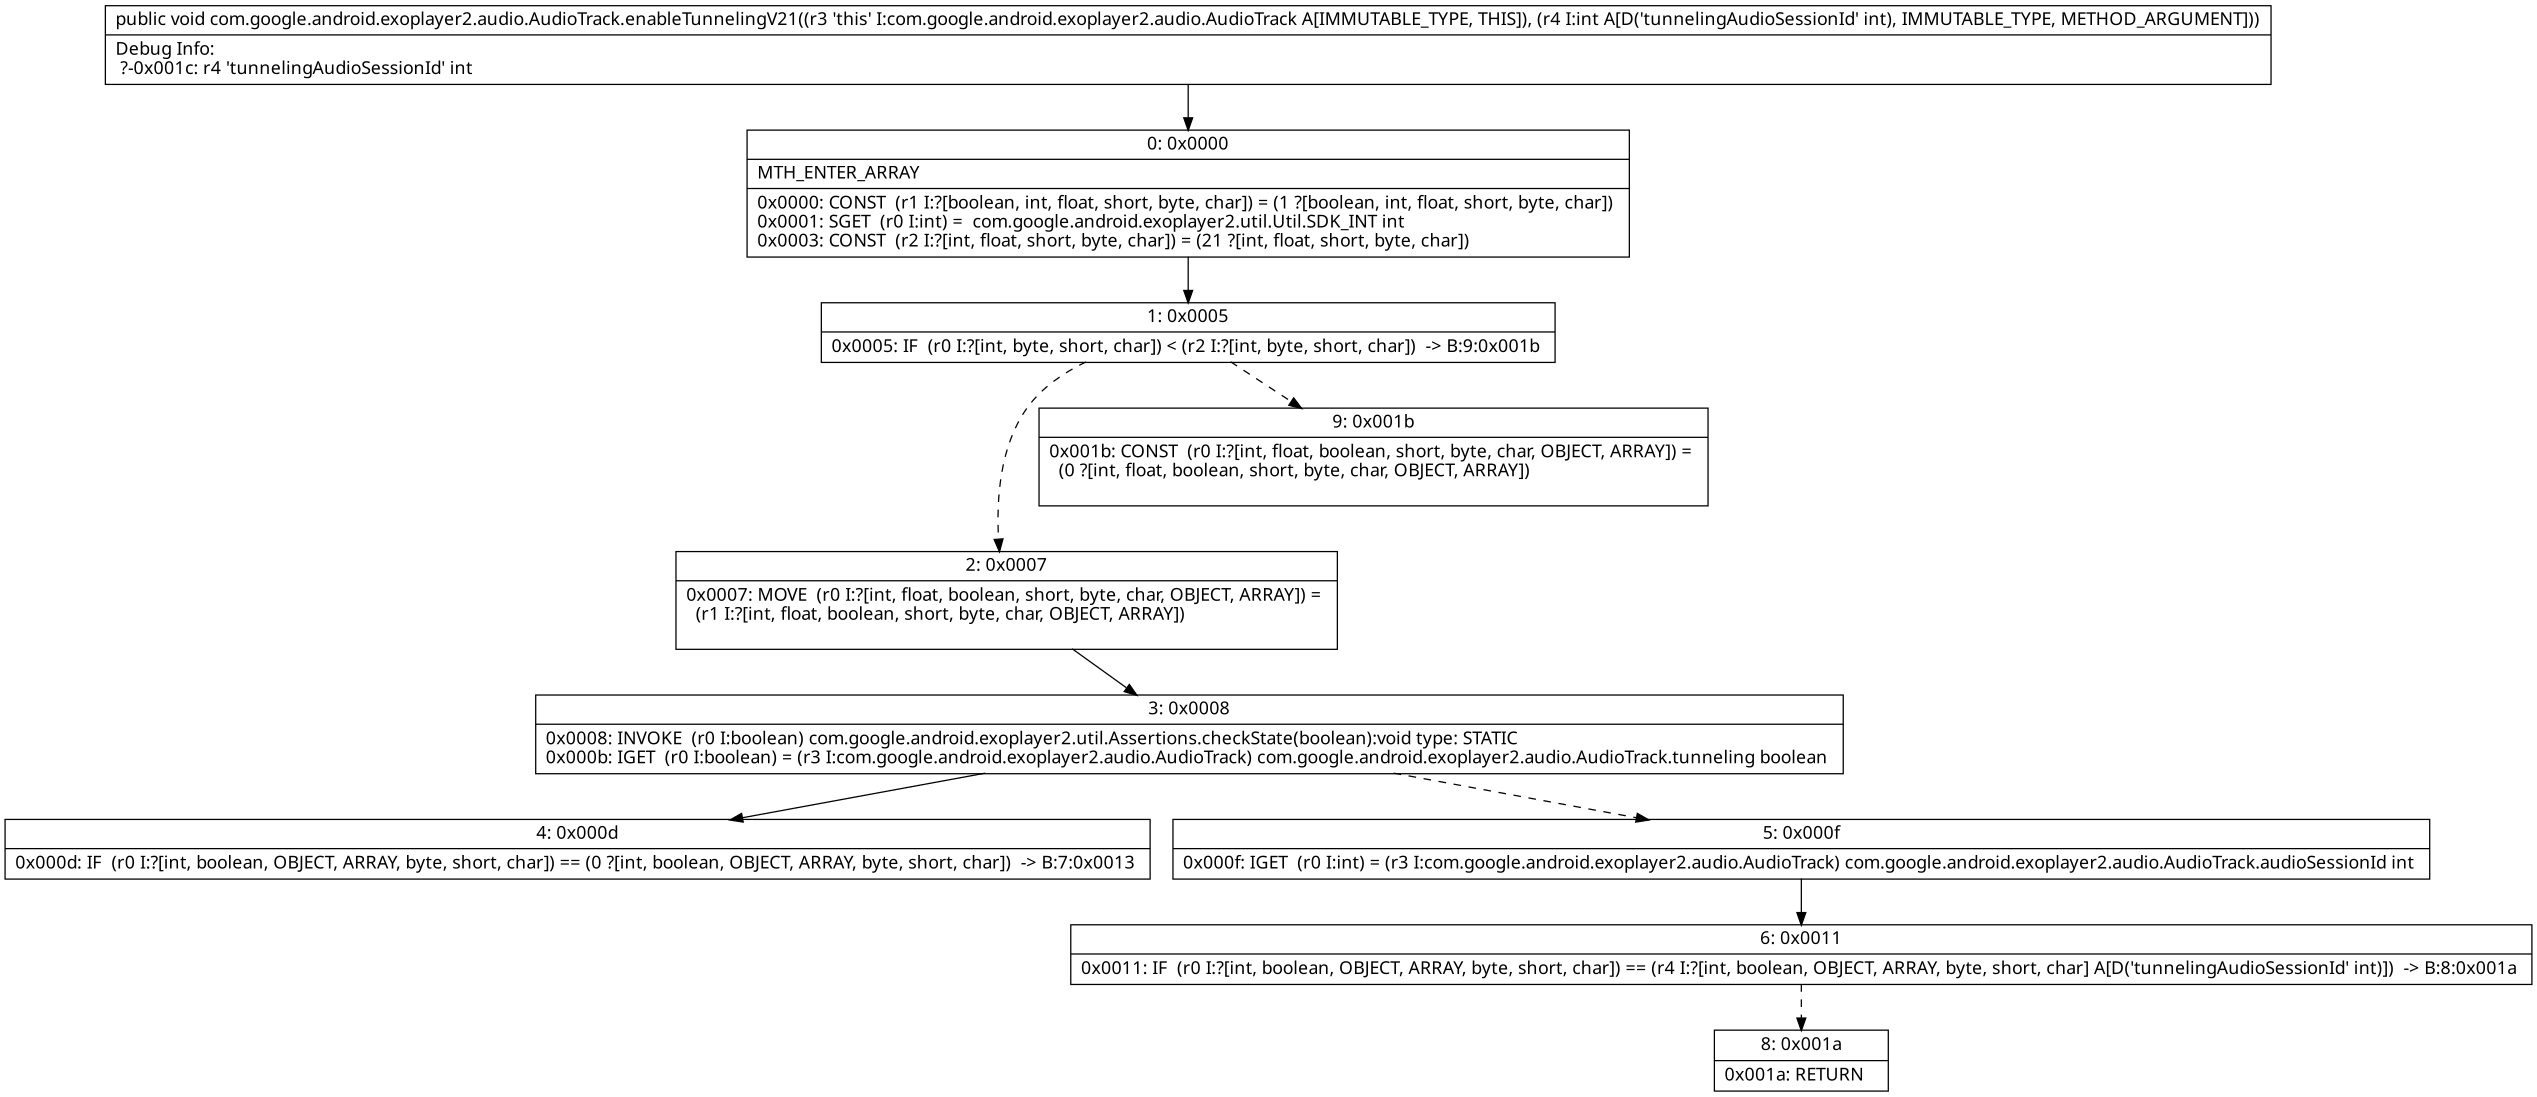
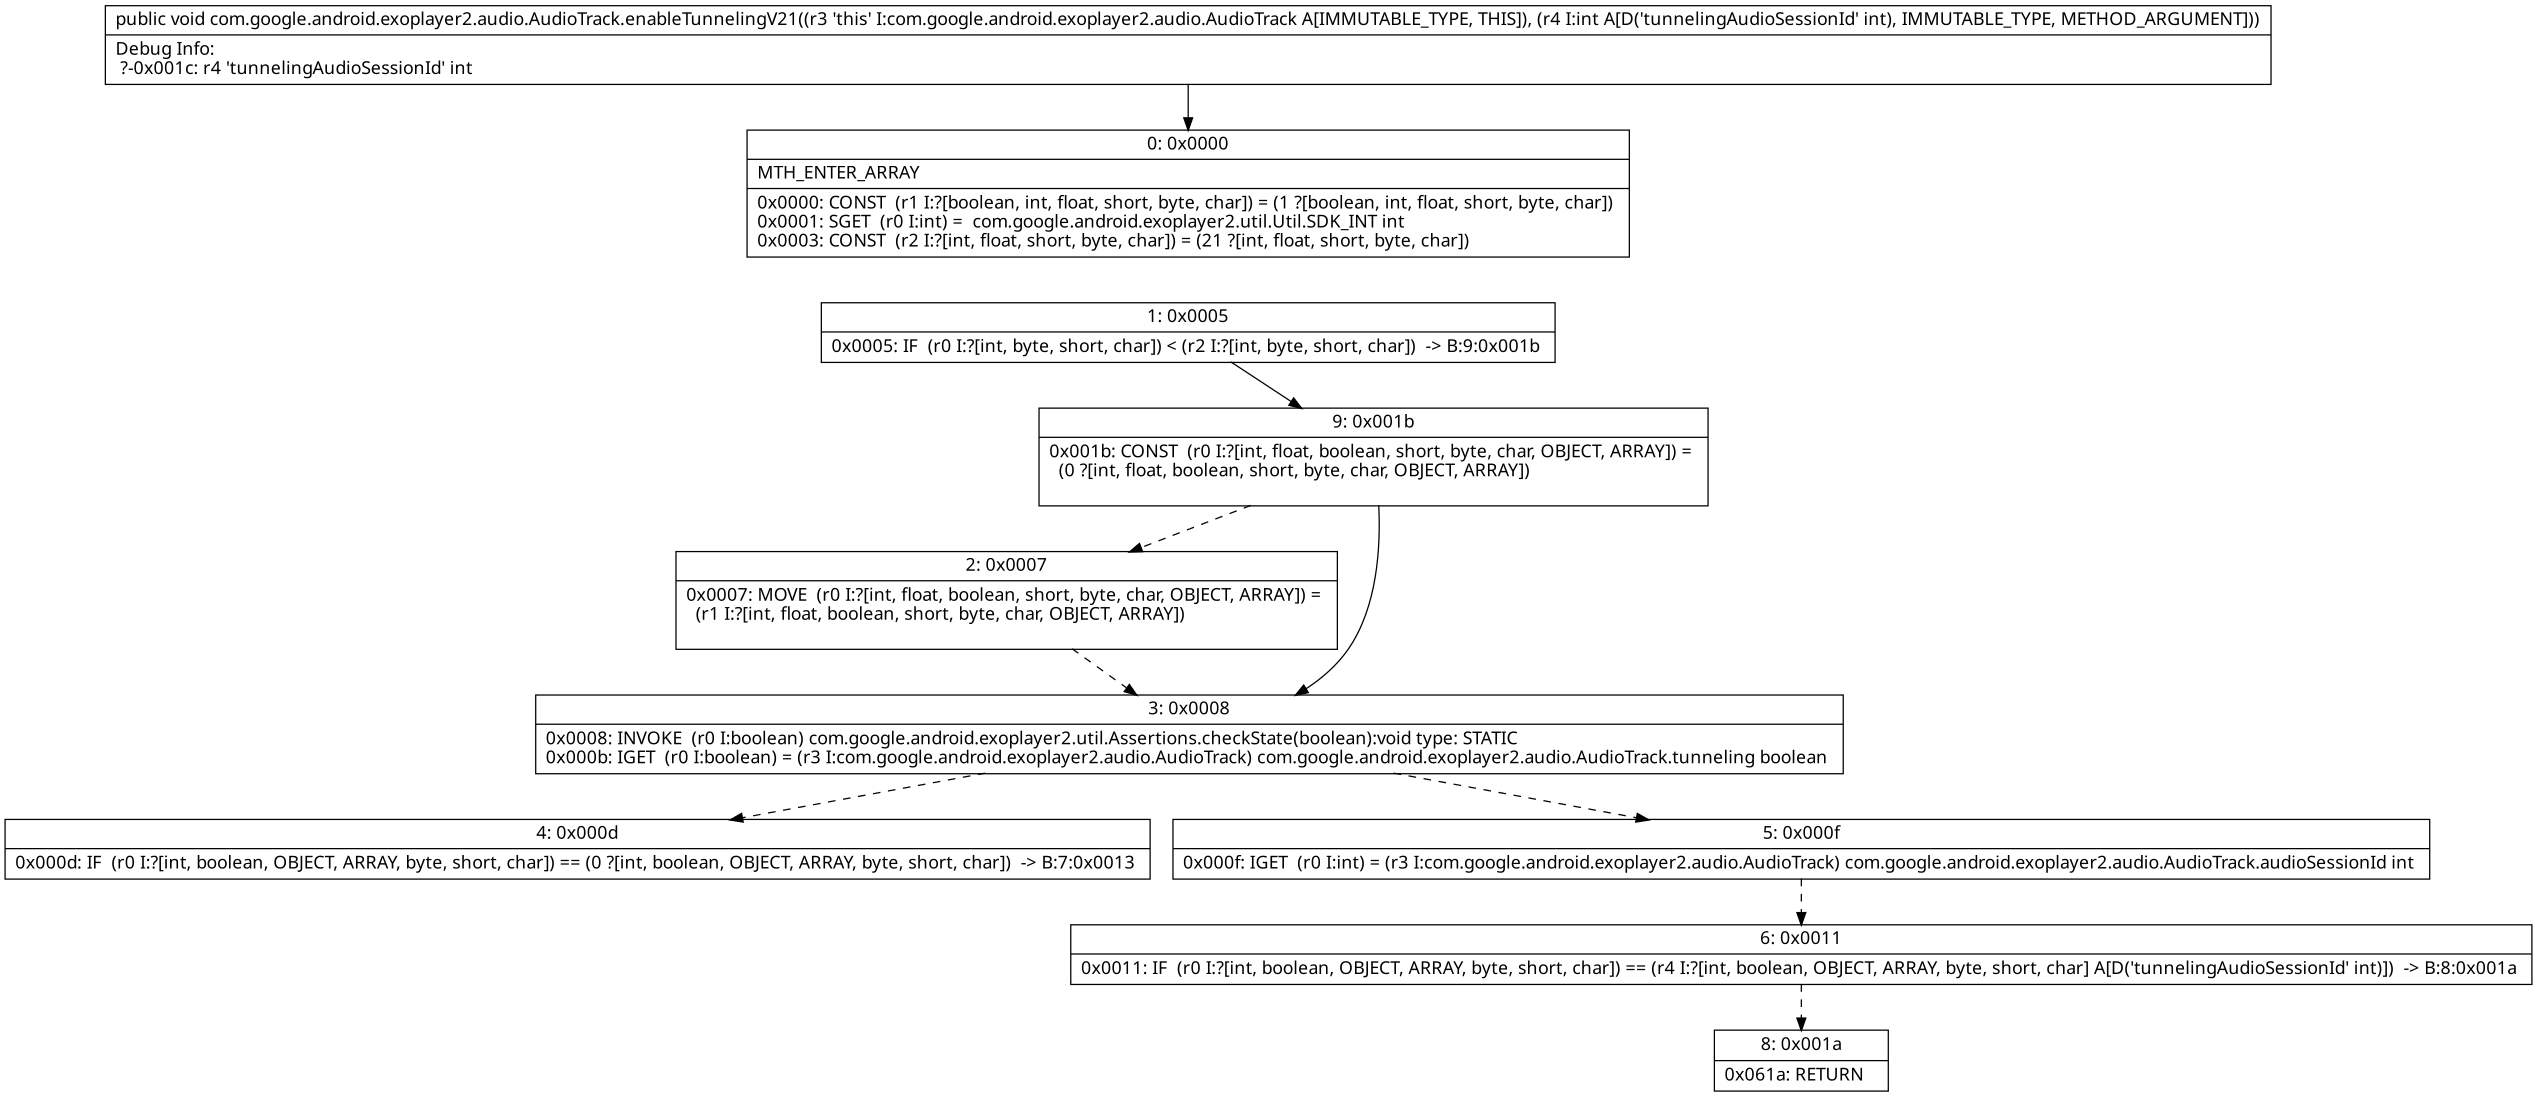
(1188, 274) -> none
(1261, 382) -> (1261, 382)
(1013, 435) -> (1196, 526)
none -> (1368, 608)
(1099, 668) -> (1099, 668)
(864, 795) -> (864, 795)
(1801, 896) -> (1801, 896)
(1801, 1075) -> (1801, 1075)
